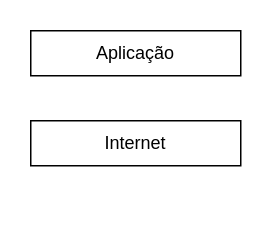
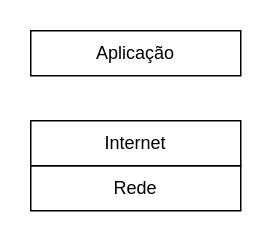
none -> (136, 188)
